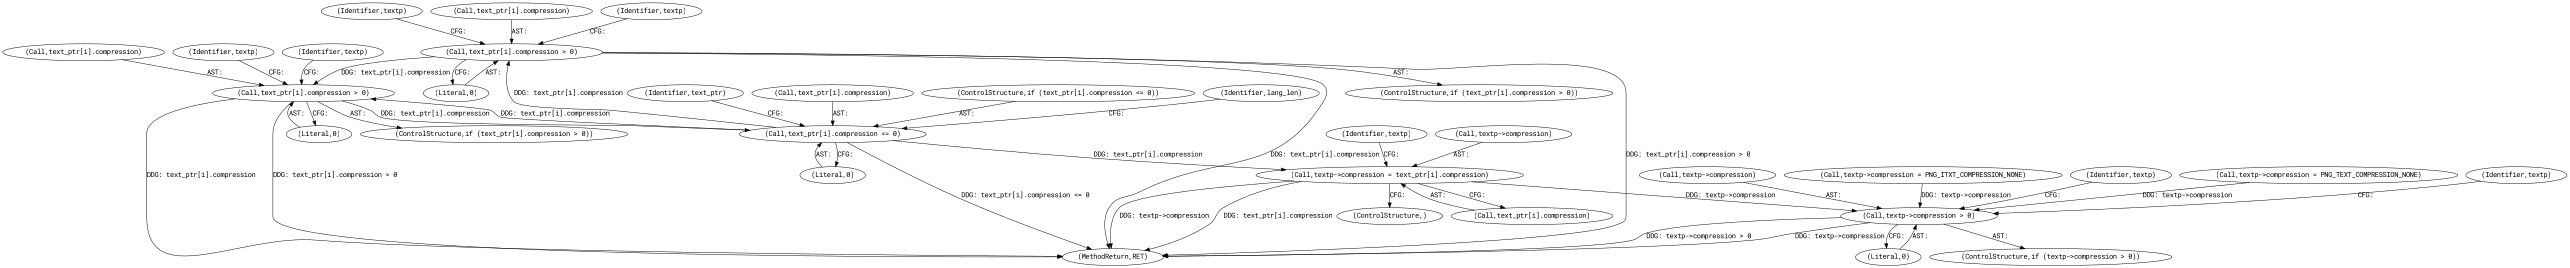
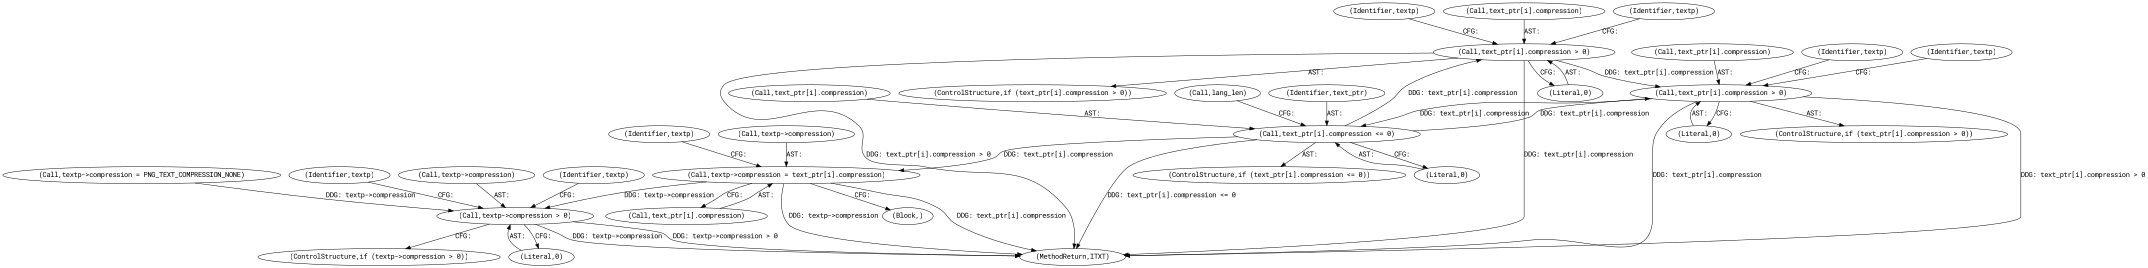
(1261, 93) -> (1218, 93)
(947, 113) -> (1300, 153)
(778, 114) -> (1337, 114)
(1923, 175) -> none
(1390, 216) -> (908, 216)
(2002, 237) -> (465, 237)
(1113, 257) -> (1073, 257)
